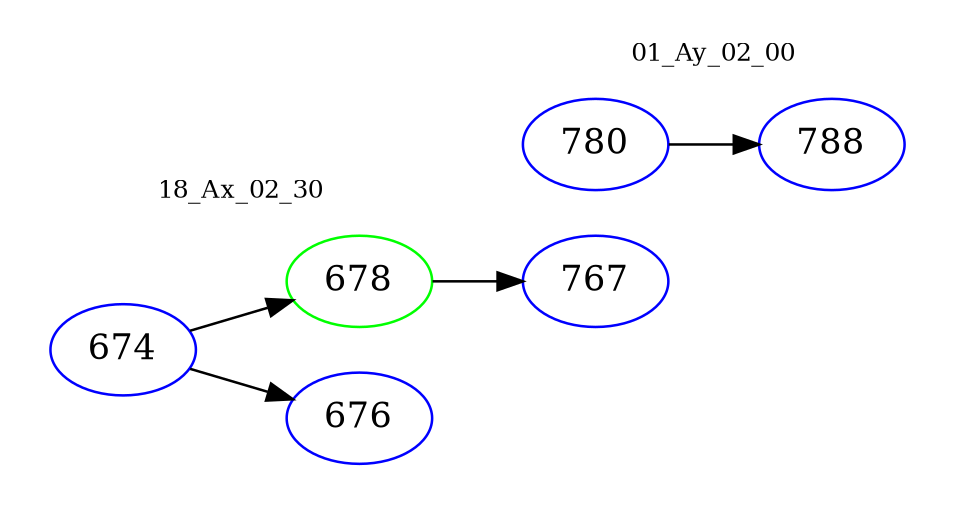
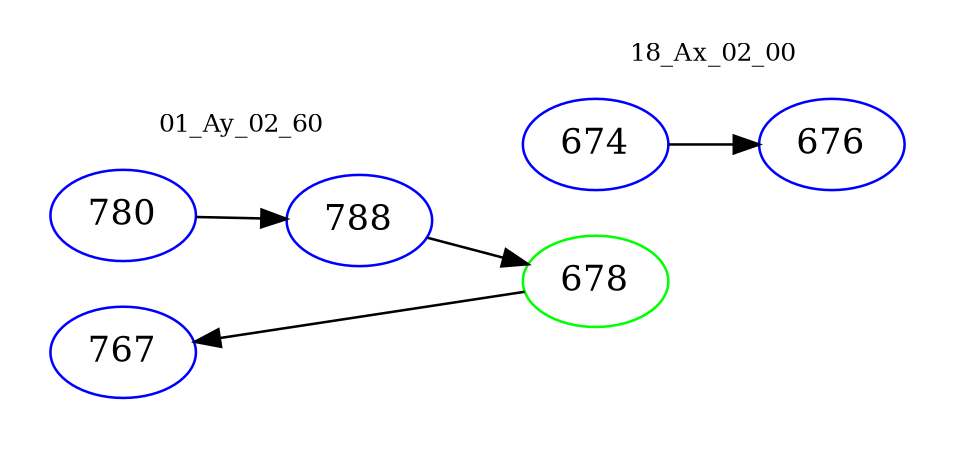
(714, 54) -> (241, 125)
(241, 191) -> (714, 54)
(229, 319) -> (467, 248)
